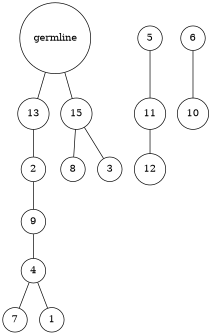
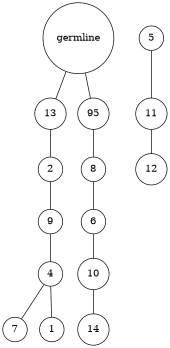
(76, 114) -> (93, 114)
(110, 169) -> none
none -> (93, 195)
none -> (93, 330)
